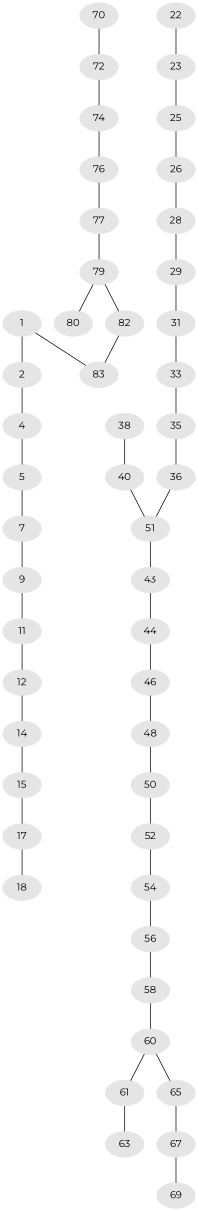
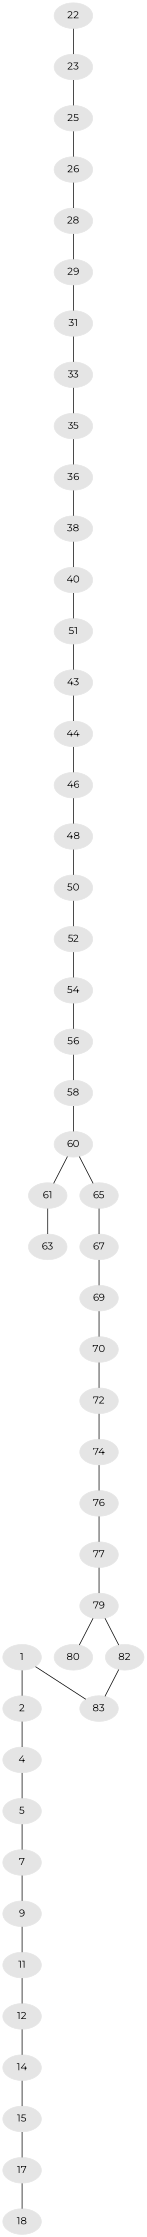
(163, 503) -> (73, 503)
none -> (99, 1324)
